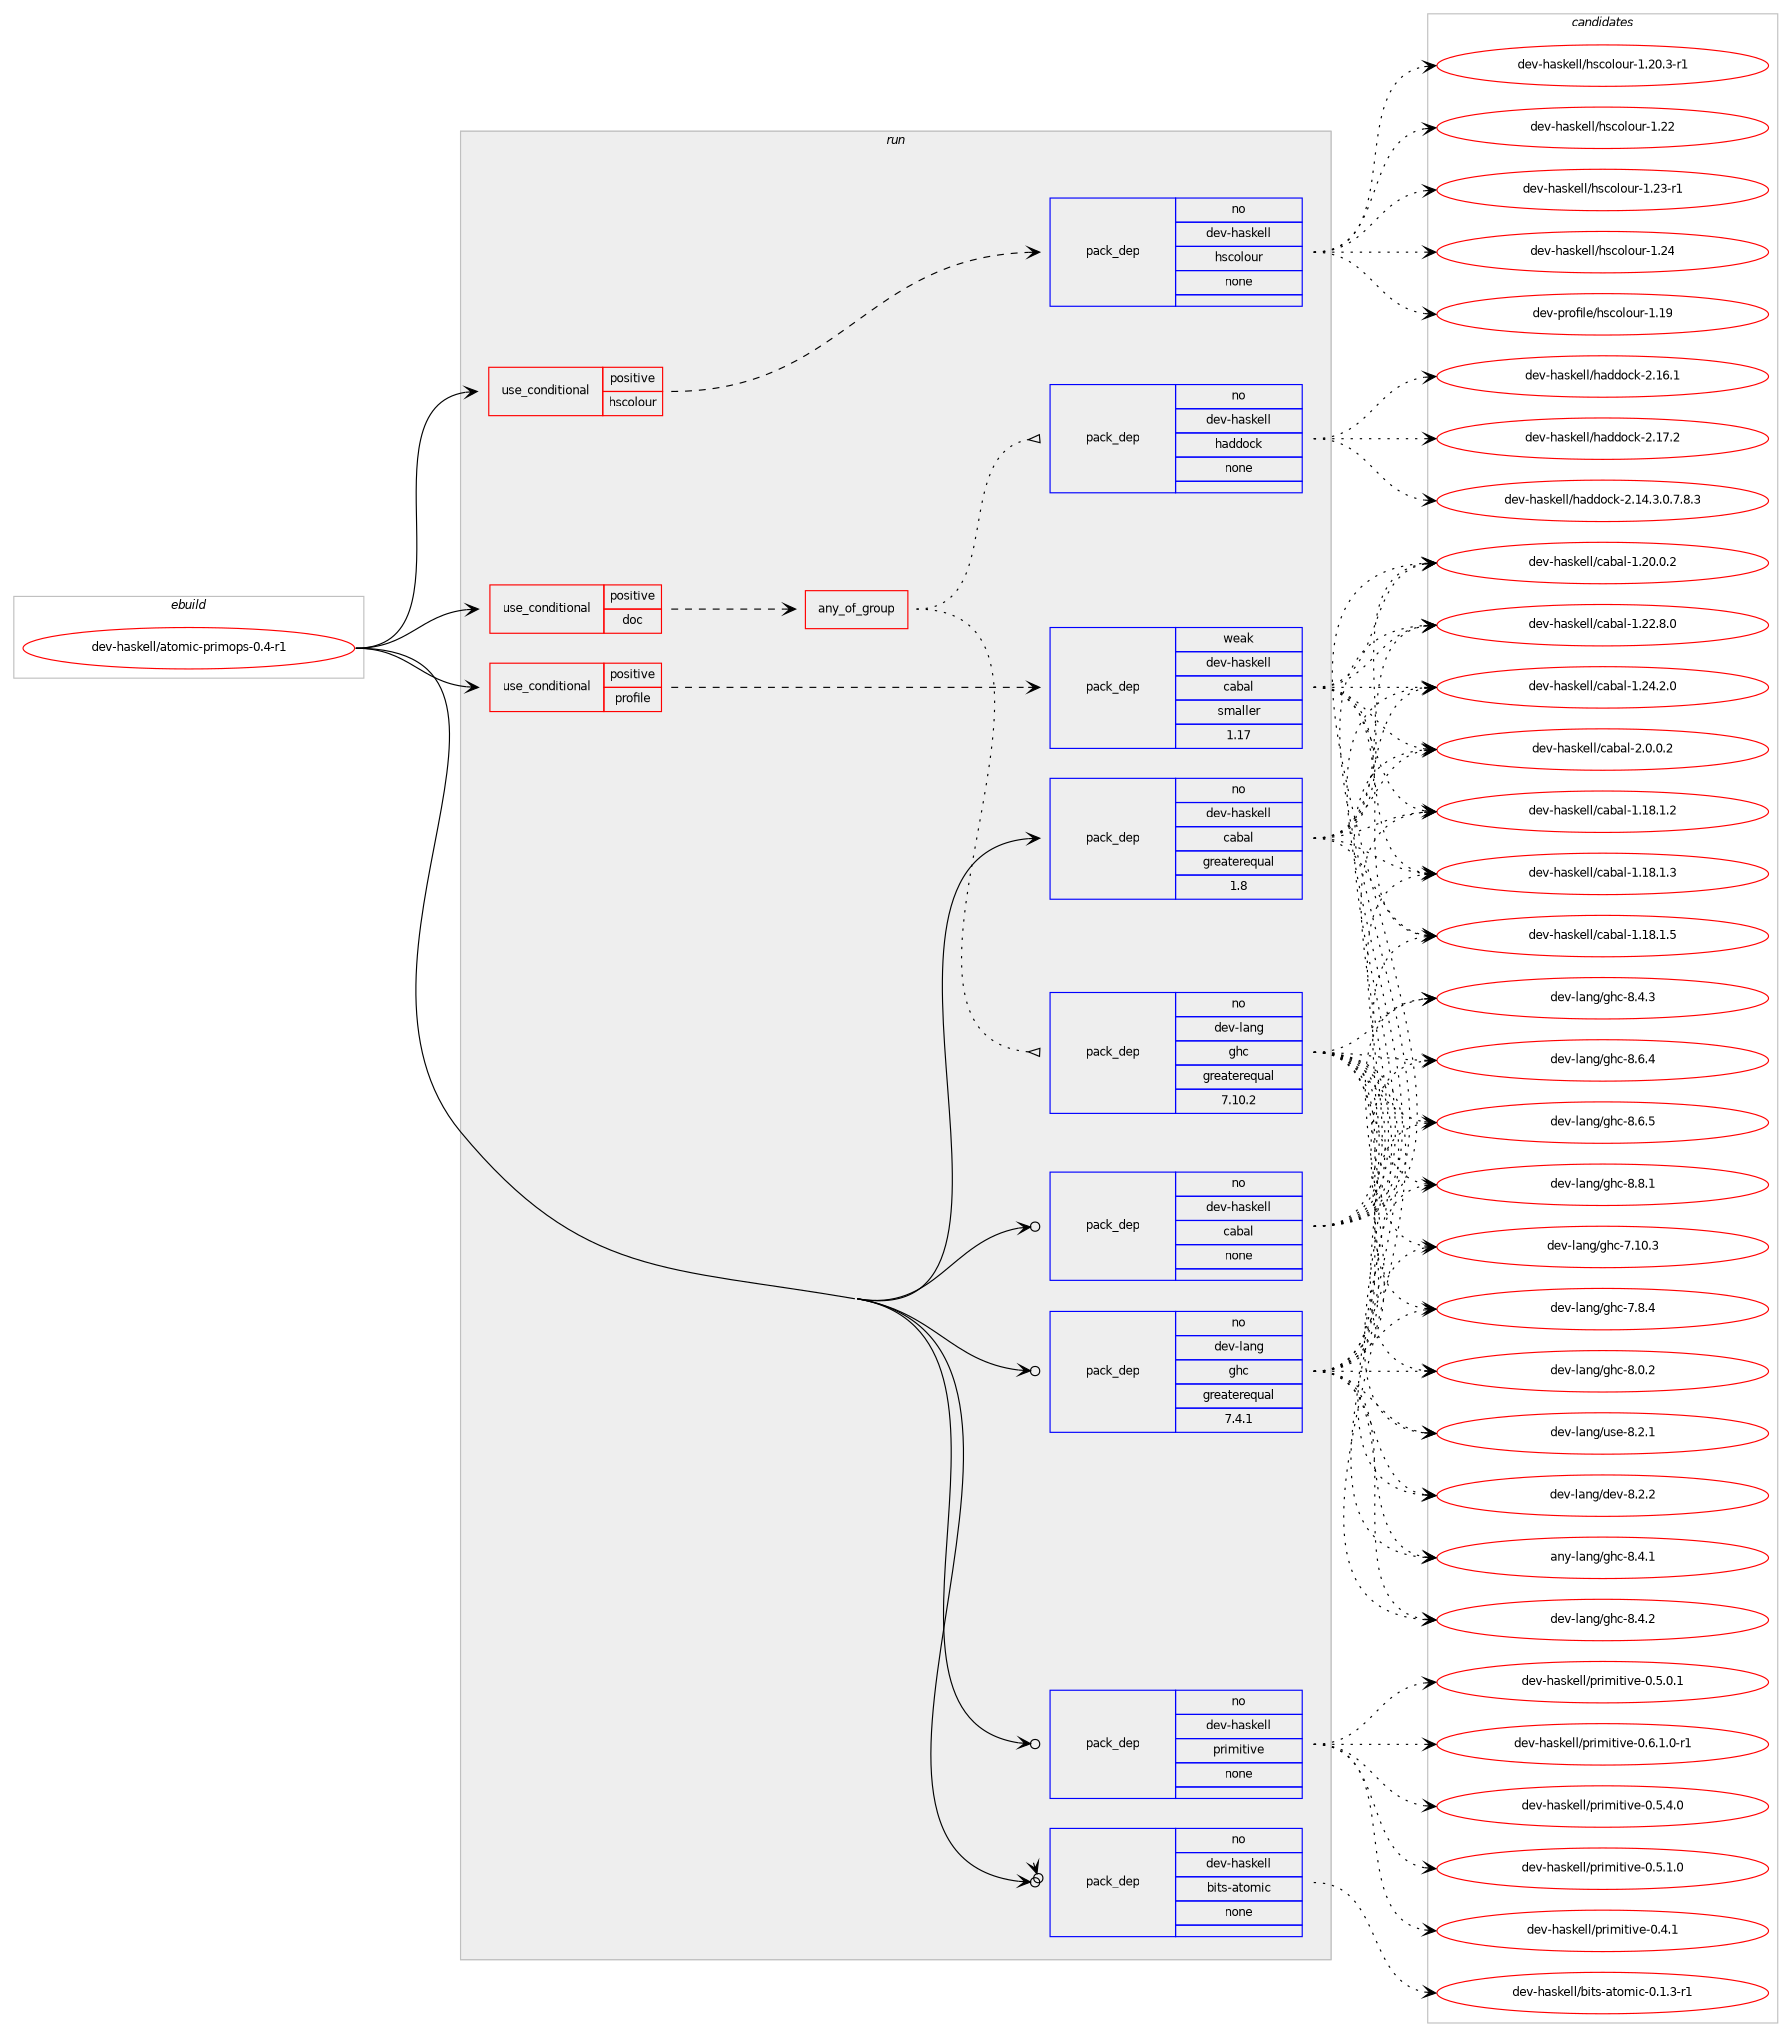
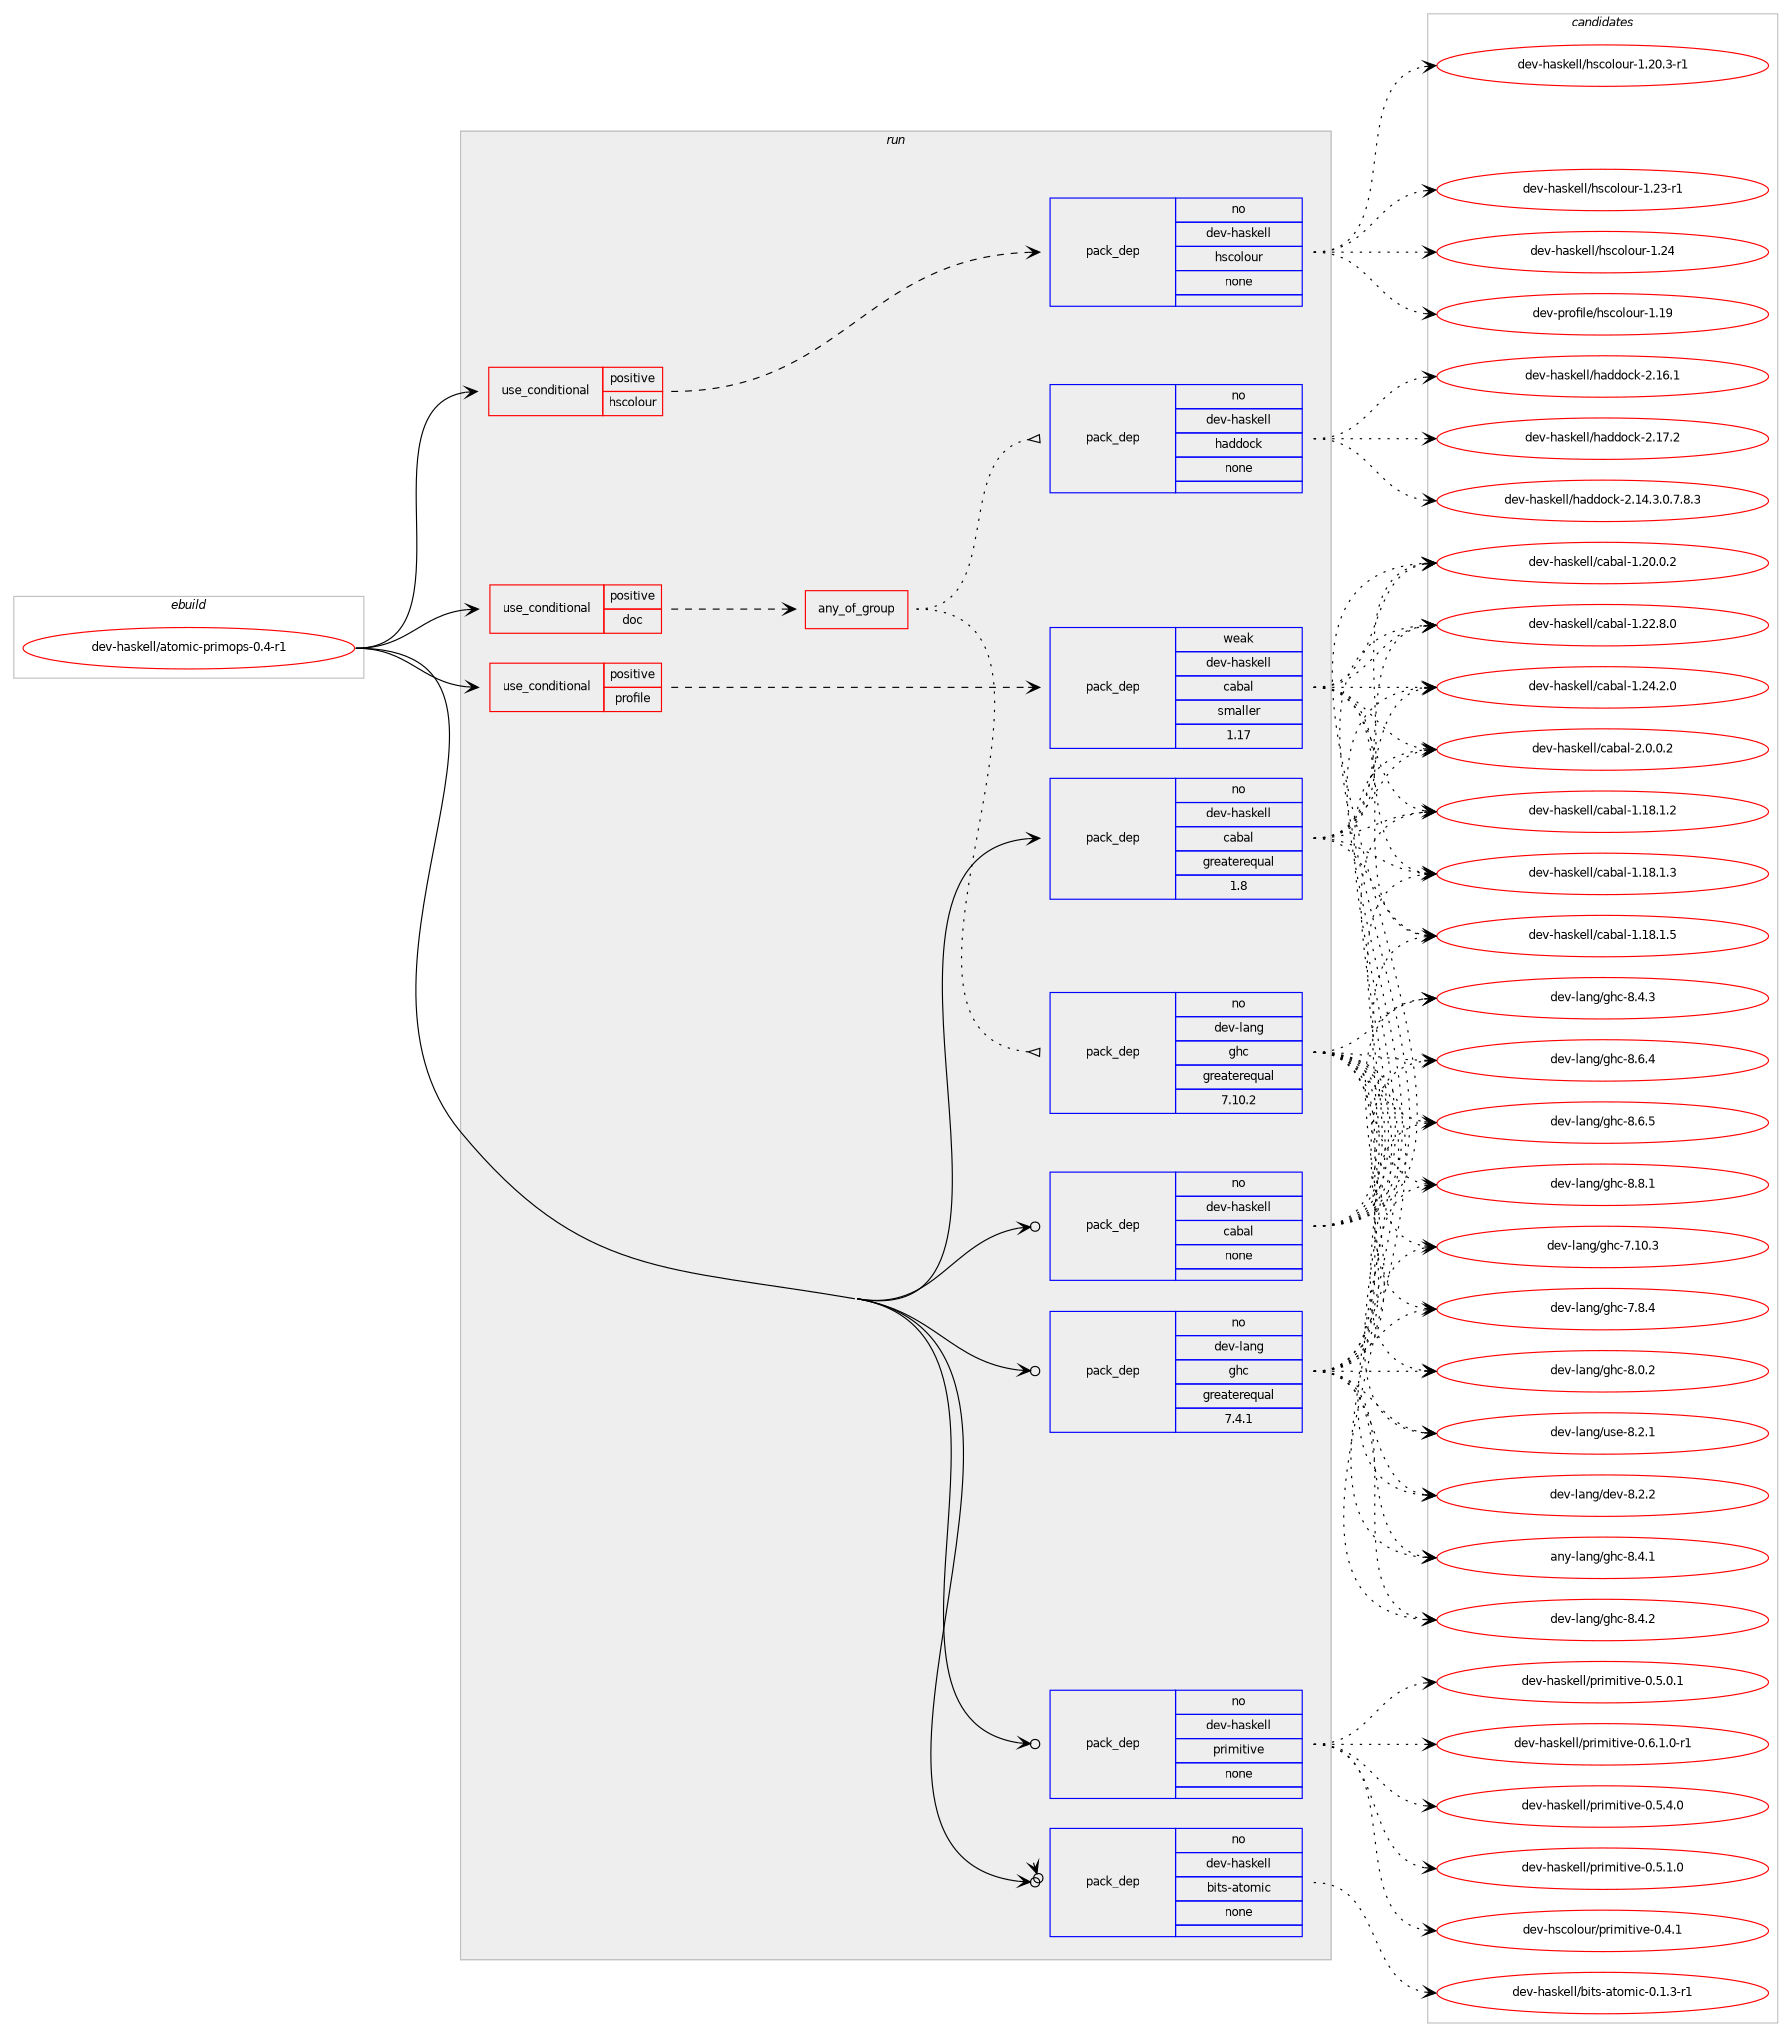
(1603, 128) -> none
(1603, 1931) -> (1603, 1931)
